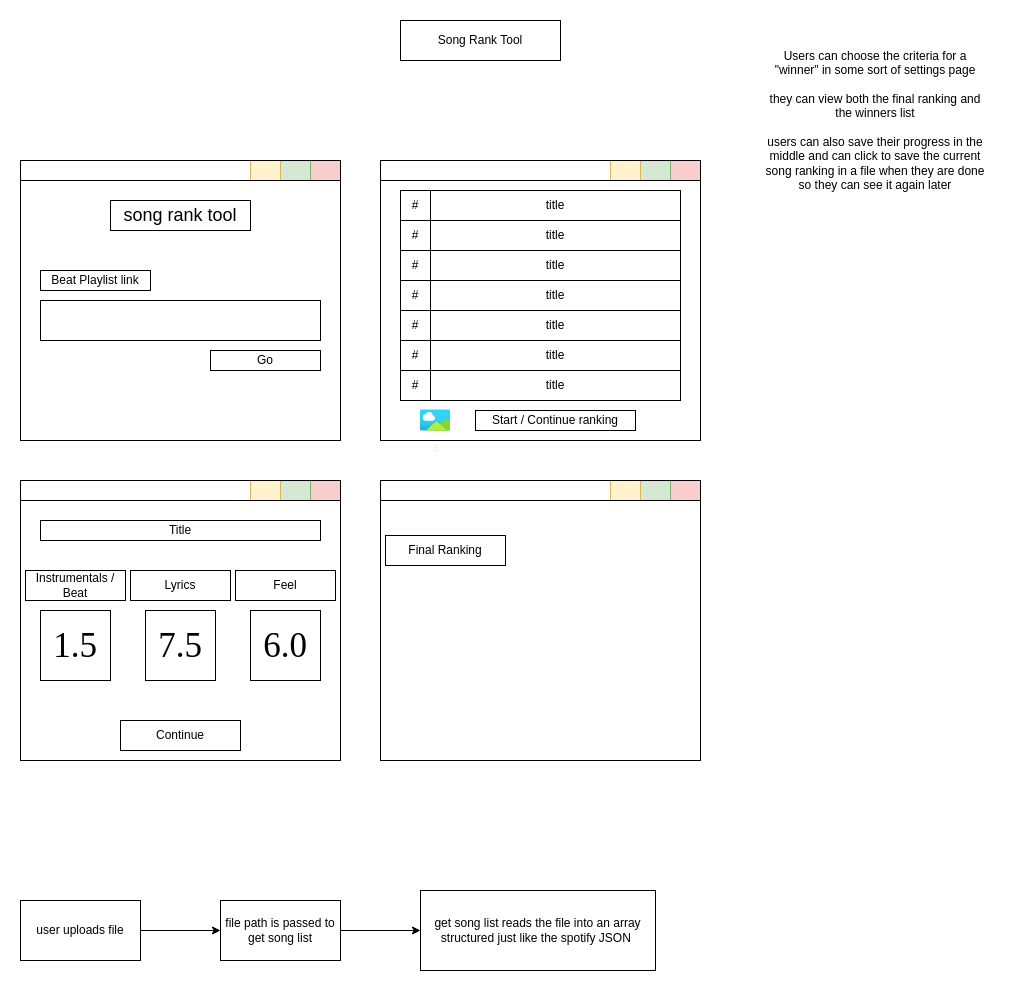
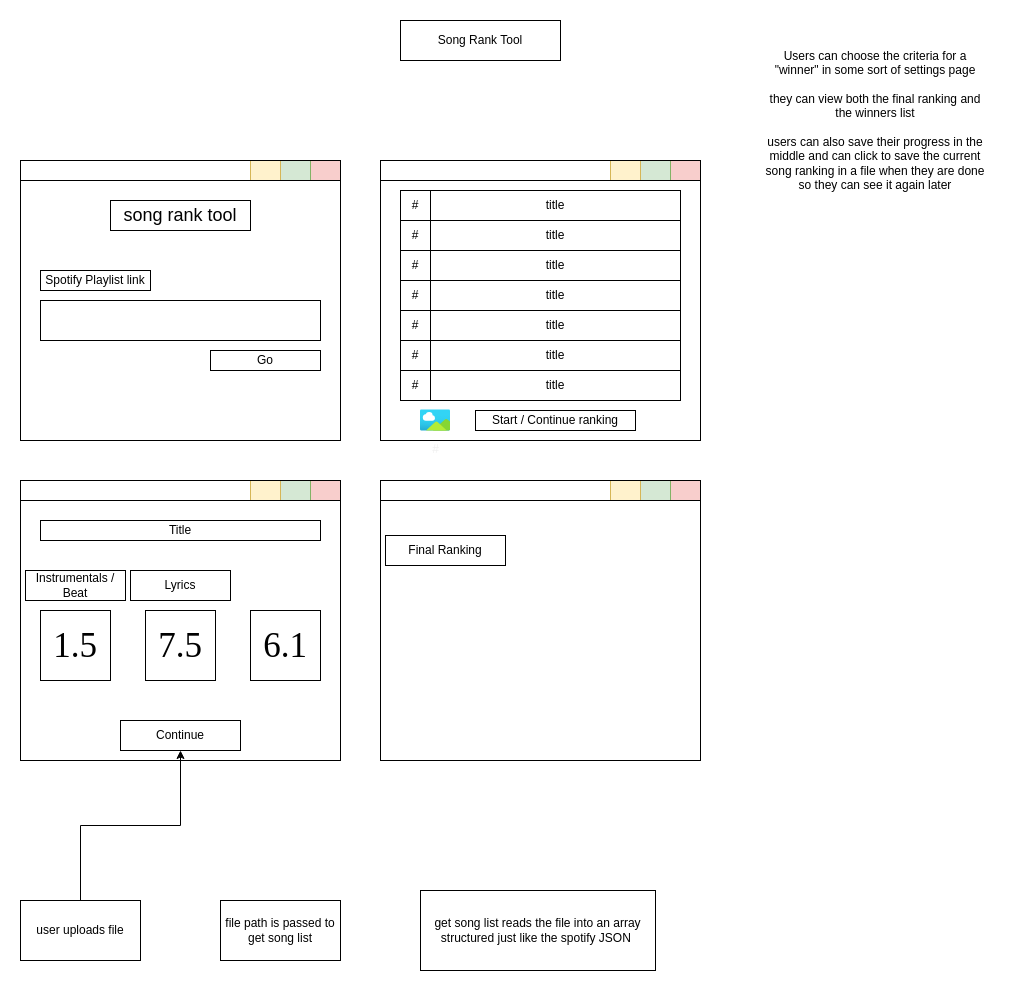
(96, 281) -> (96, 281)
(286, 586) -> none
(286, 646) -> (286, 646)
(177, 931) -> (127, 826)
(377, 931) -> none
